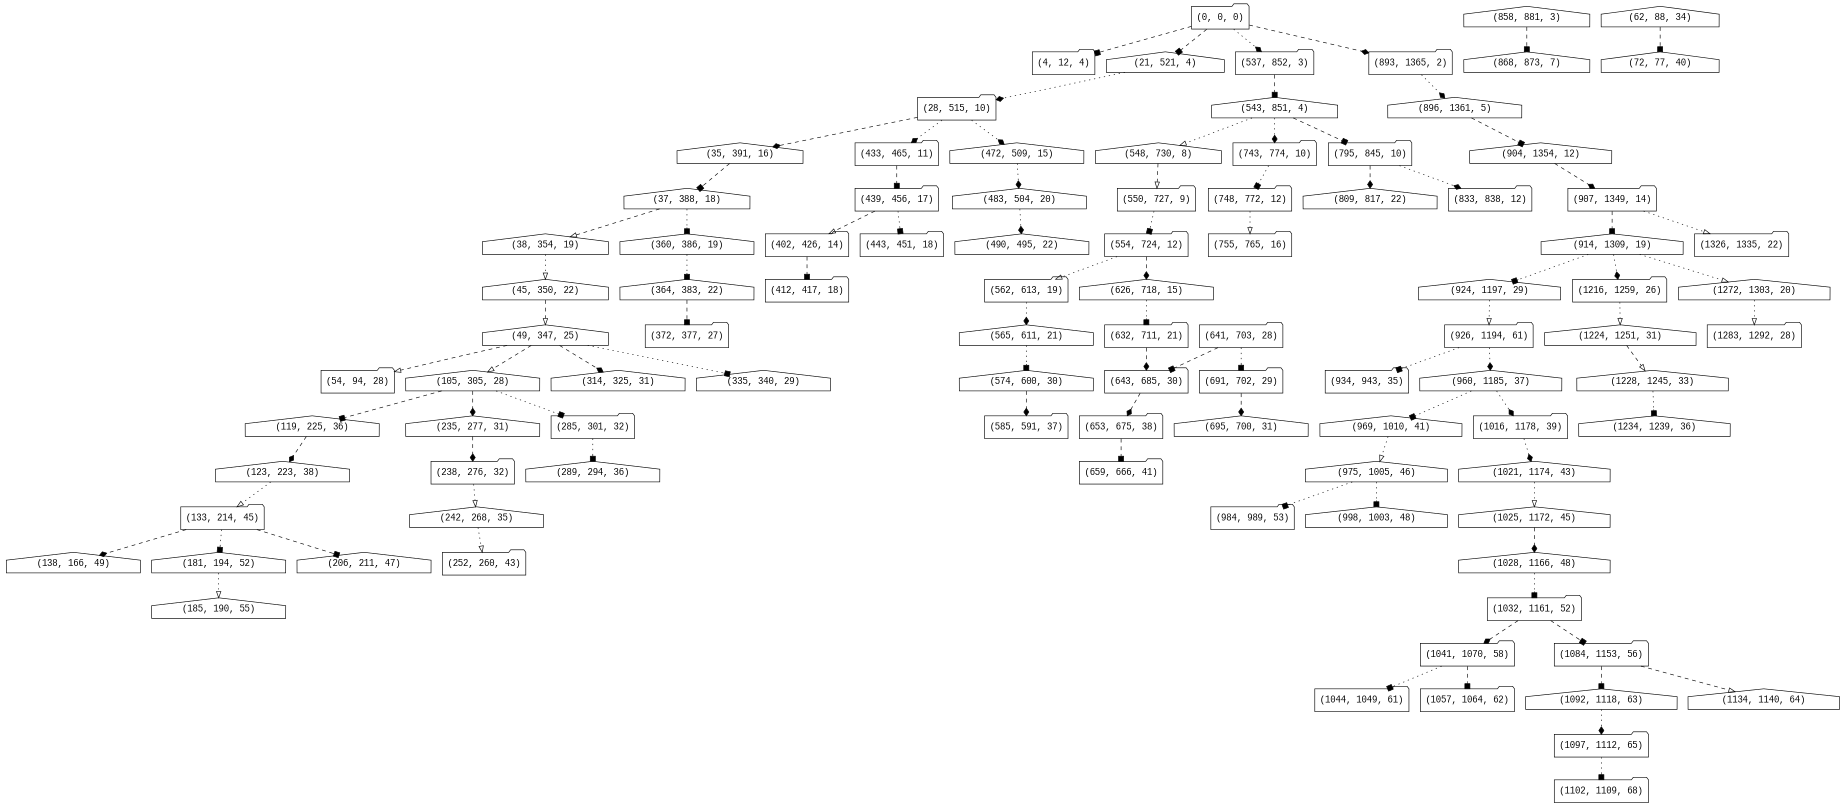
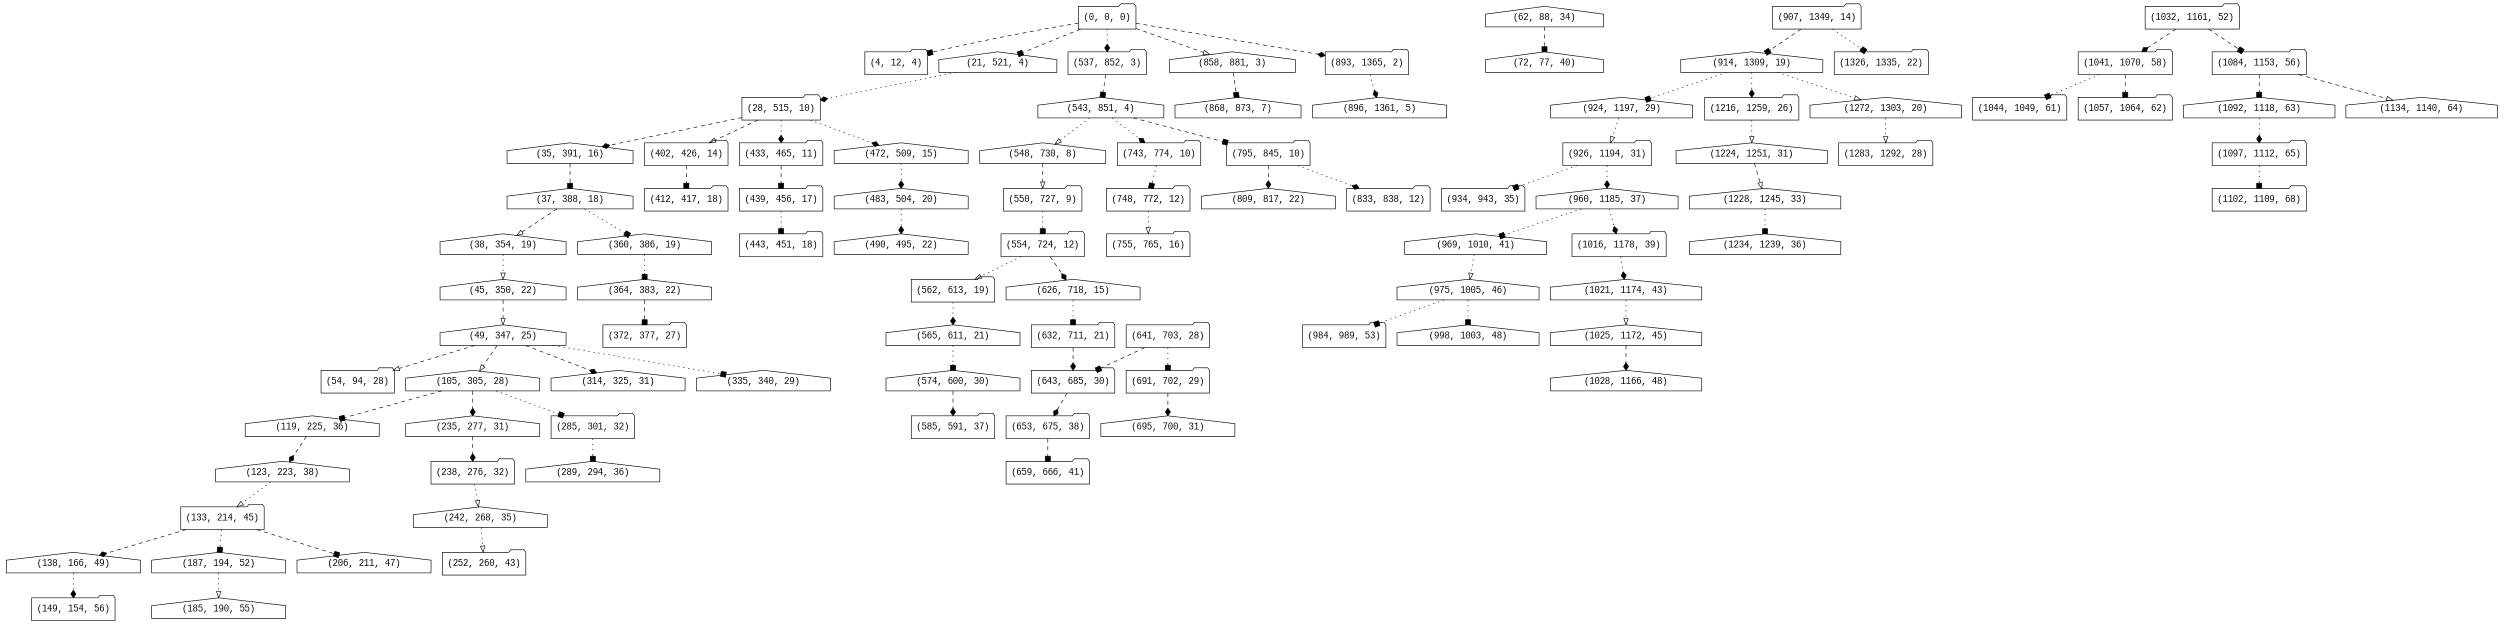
none -> (1170, 41)
(1541, 154) -> none
(855, 221) -> (737, 130)
(1674, 221) -> (1846, 39)
(1489, 336) -> (1607, 154)
(219, 564) -> (219, 564)
(1534, 582) -> none
none -> (73, 609)
